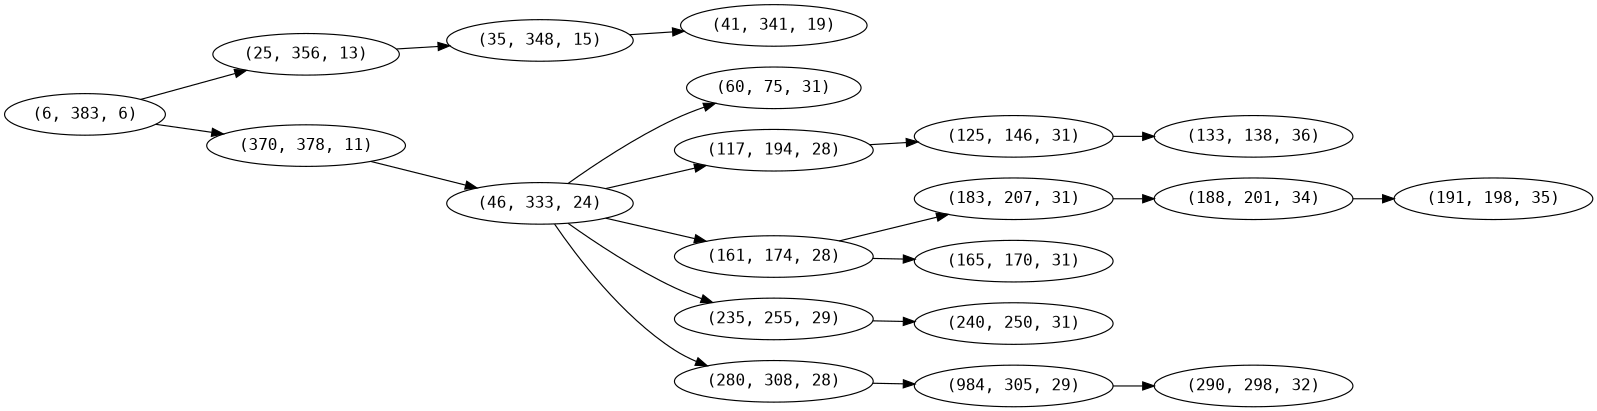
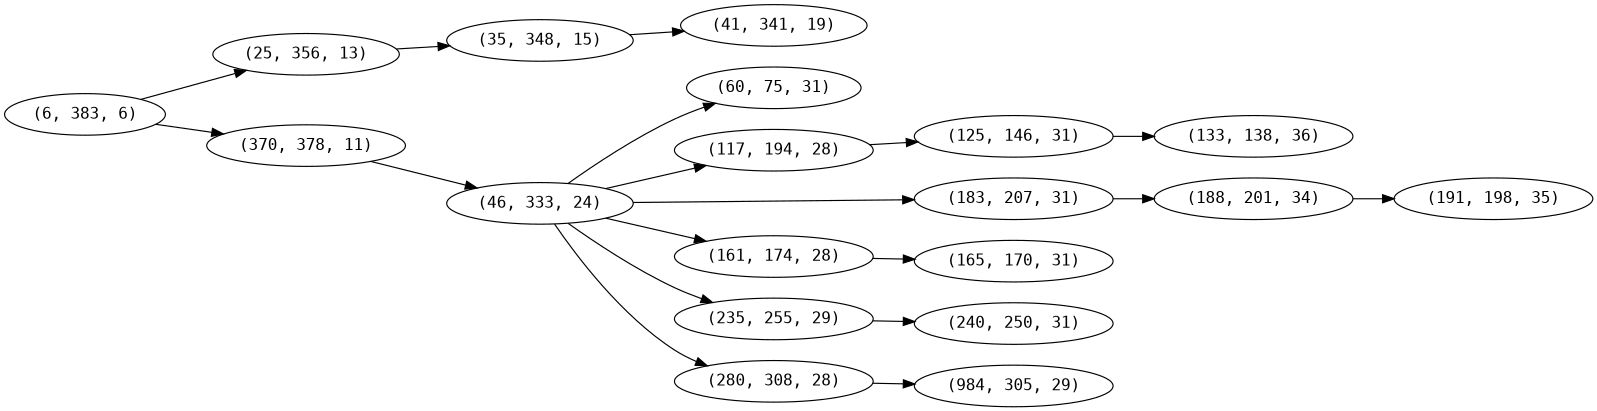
(888, 229) -> (768, 201)
(1254, 386) -> none
